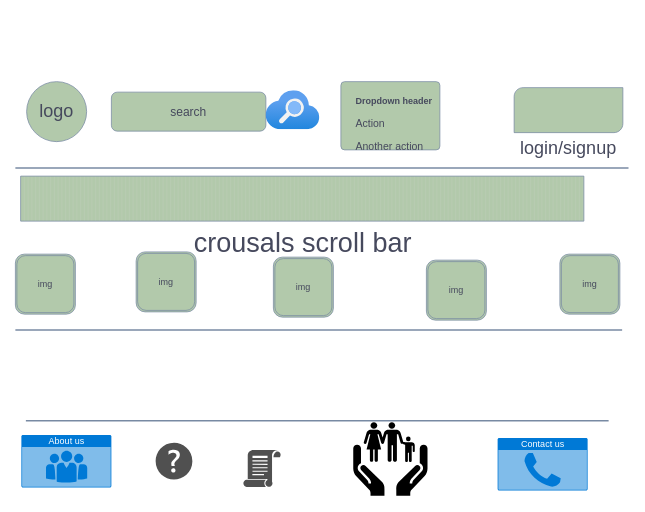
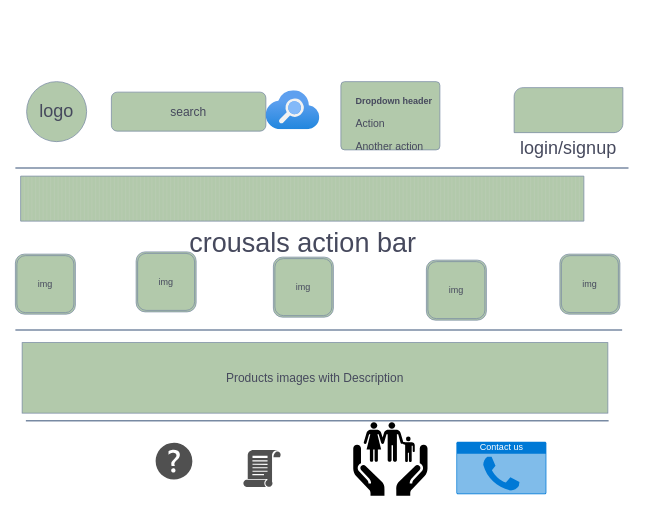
(303, 242) -> (303, 242)
none -> (315, 378)
(66, 461) -> none
(543, 464) -> (501, 468)
